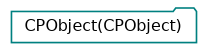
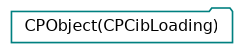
(104, 27) -> (122, 27)
